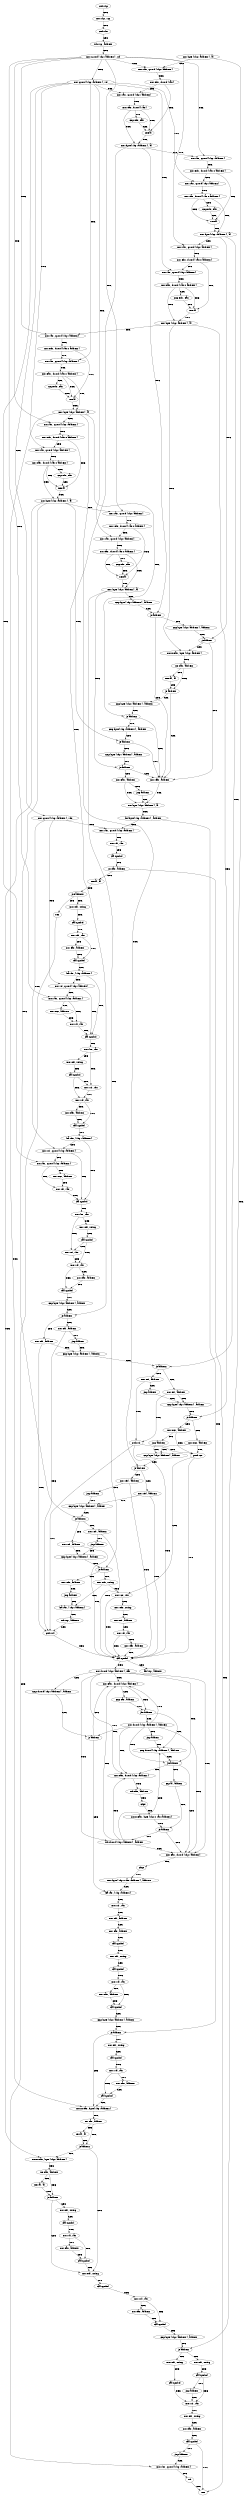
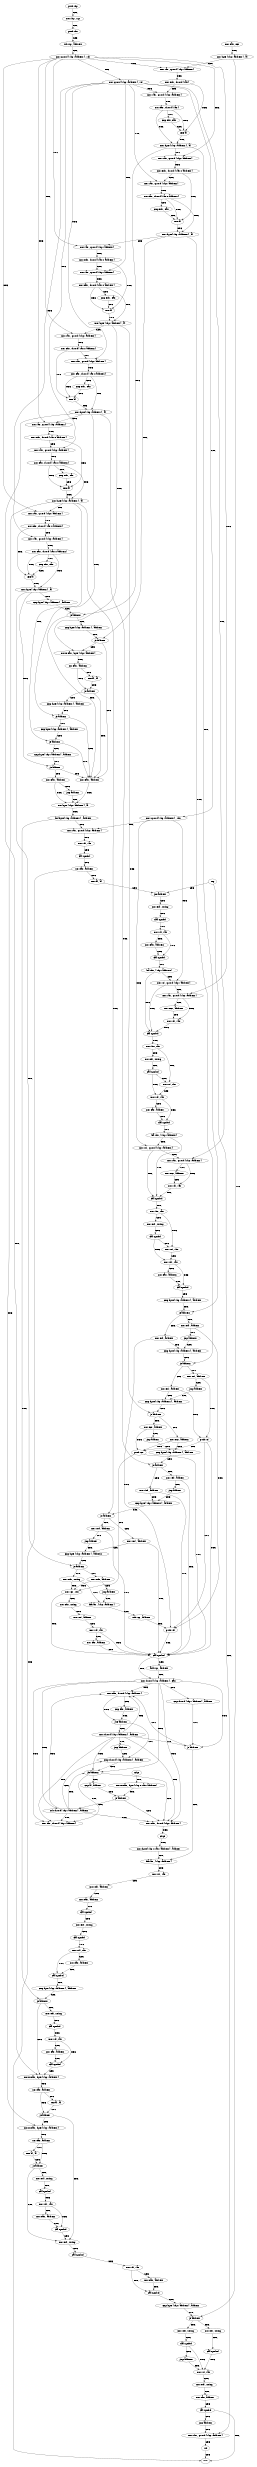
none -> (232, 44)
(66, 903) -> (189, 887)
none -> (83, 1584)
none -> (159, 1674)
none -> (222, 1705)
none -> (69, 1788)
(139, 1792) -> none
